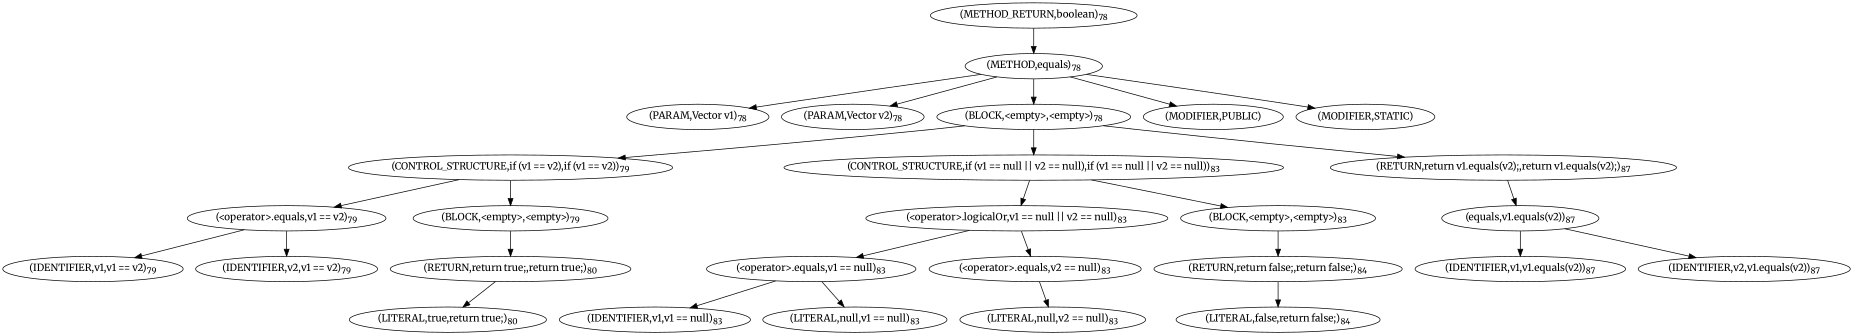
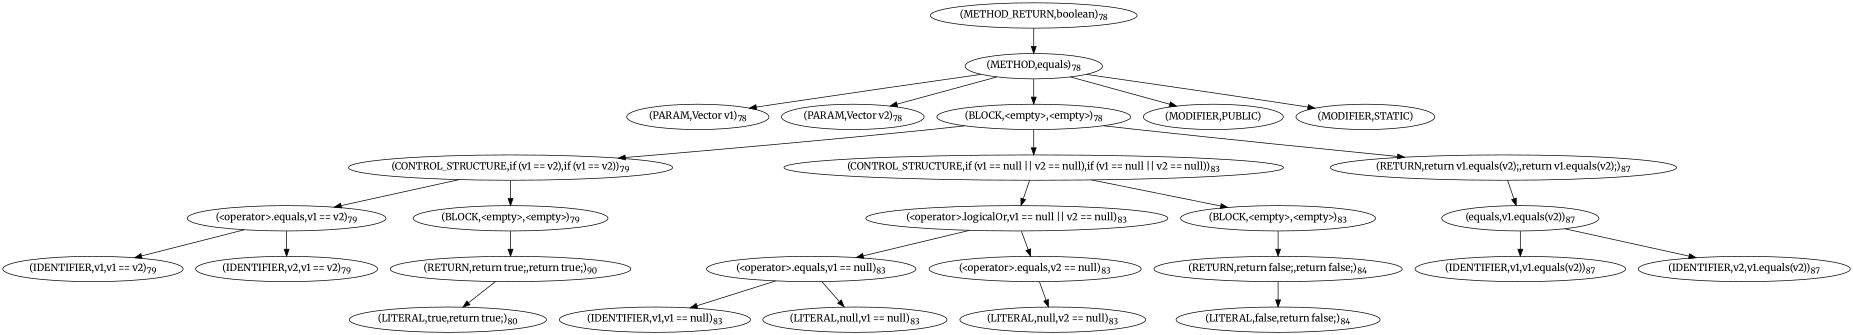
(592, 268) -> (592, 268)
